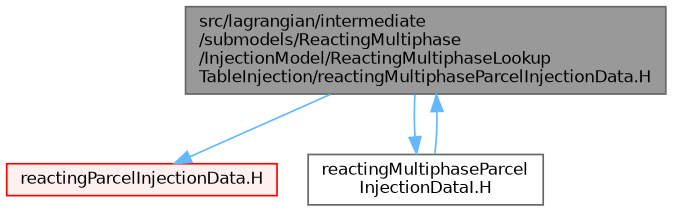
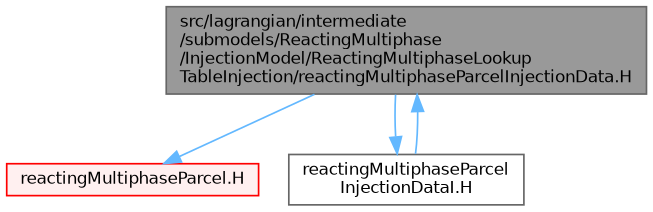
(142, 180) -> (133, 180)
